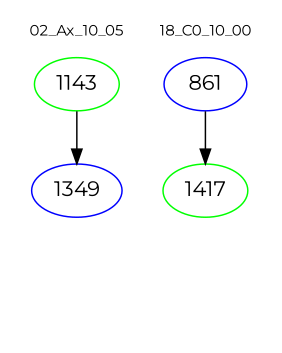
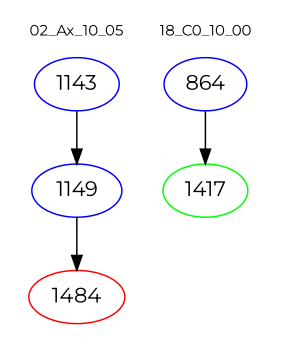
(77, 84) -> (77, 84)
(205, 84) -> (205, 84)
(77, 191) -> (77, 191)
none -> (77, 297)
